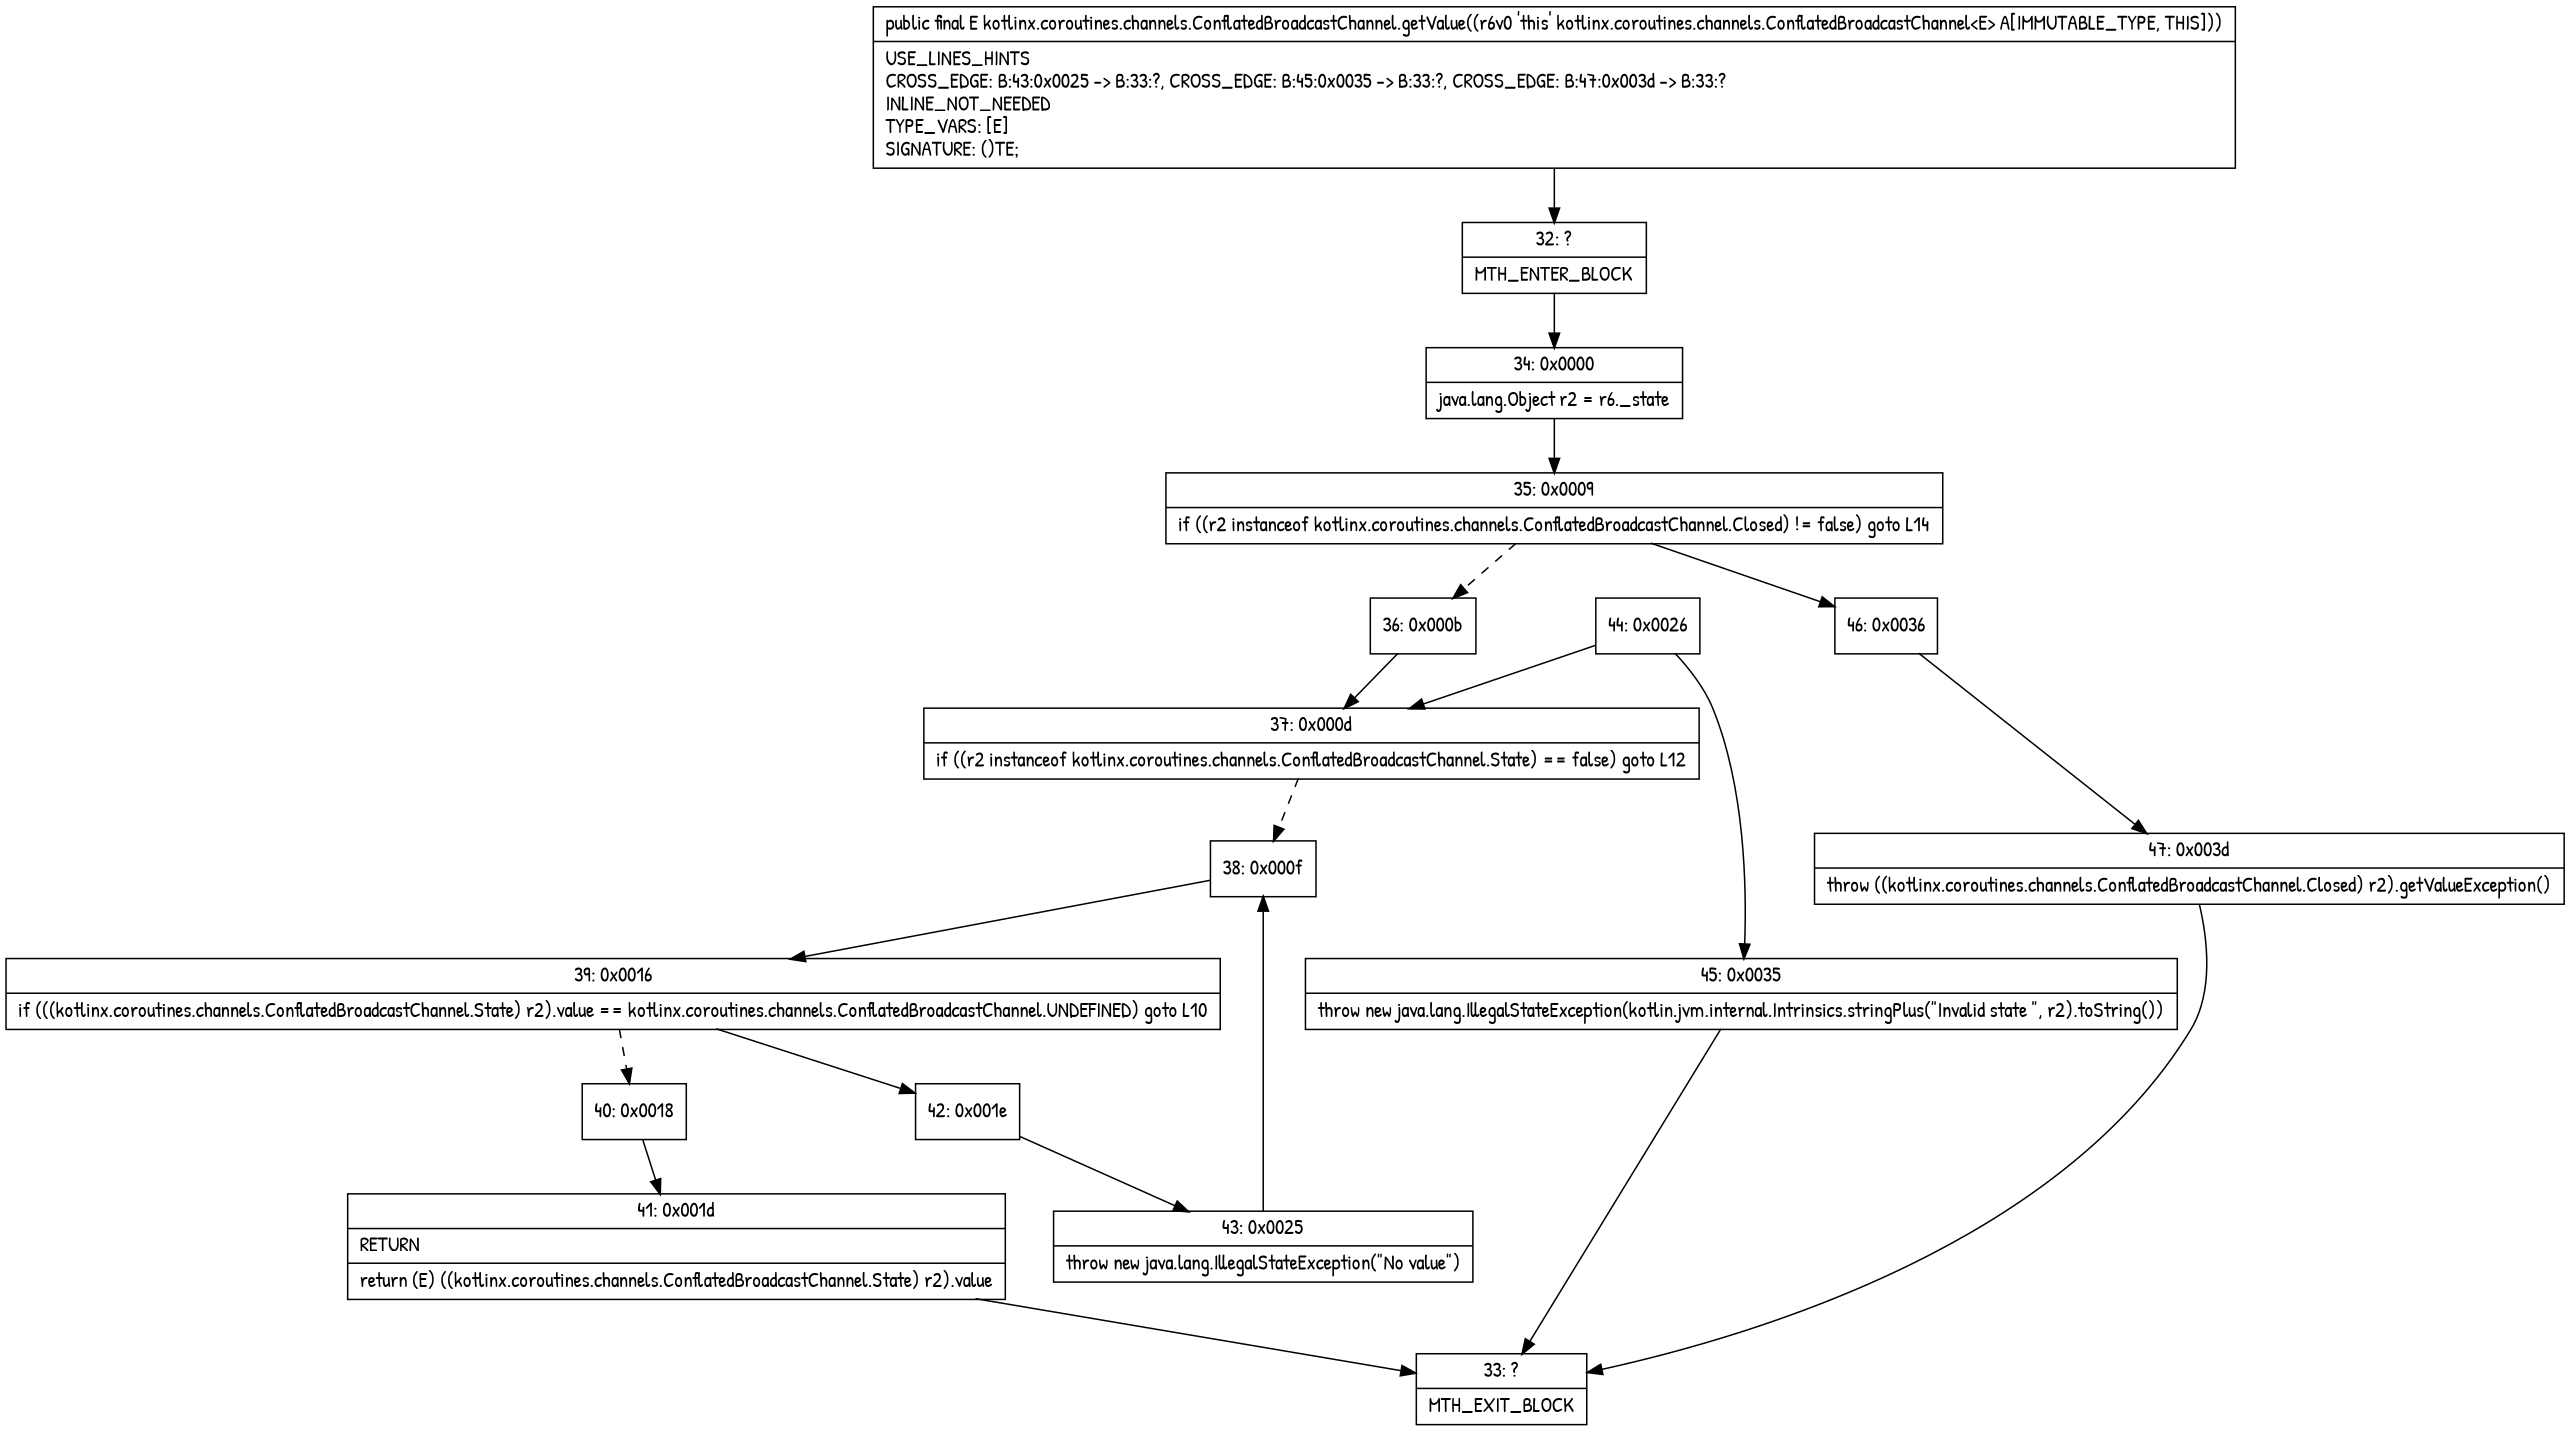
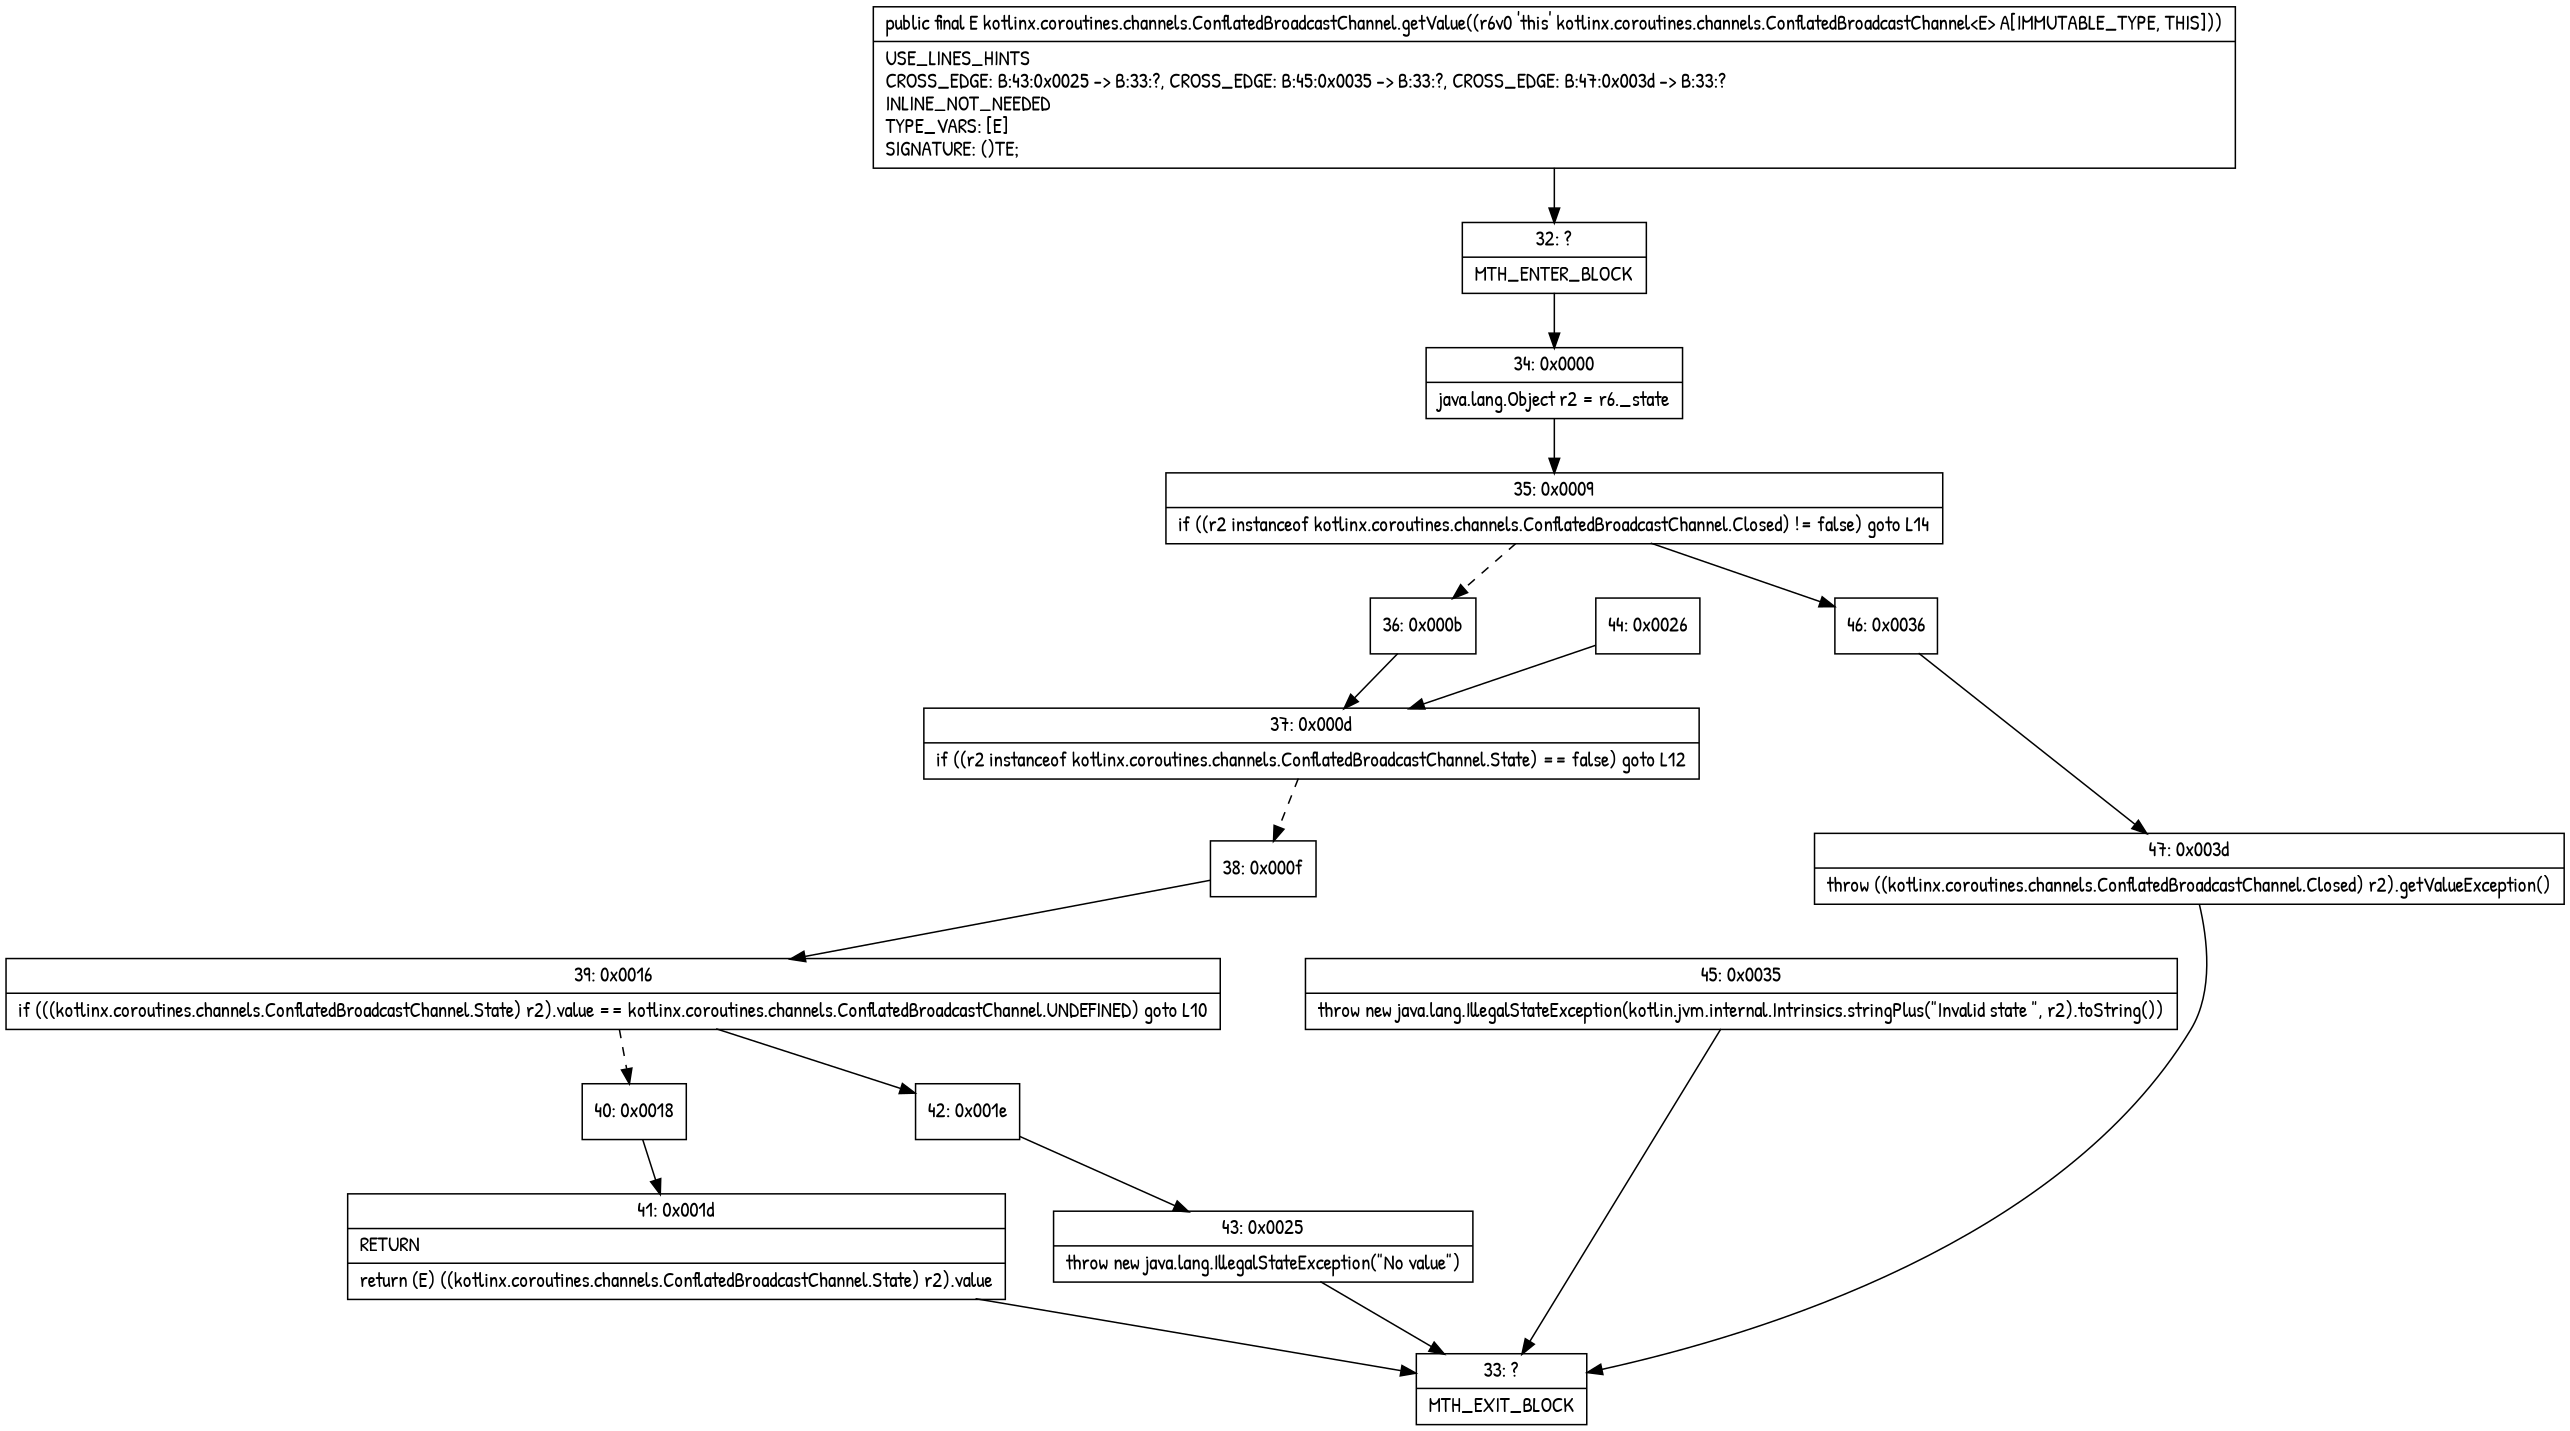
(1735, 791) -> none
(1263, 1062) -> (1376, 1314)
